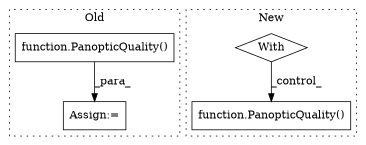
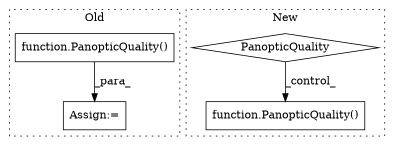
(271, 48) -> (285, 48)
